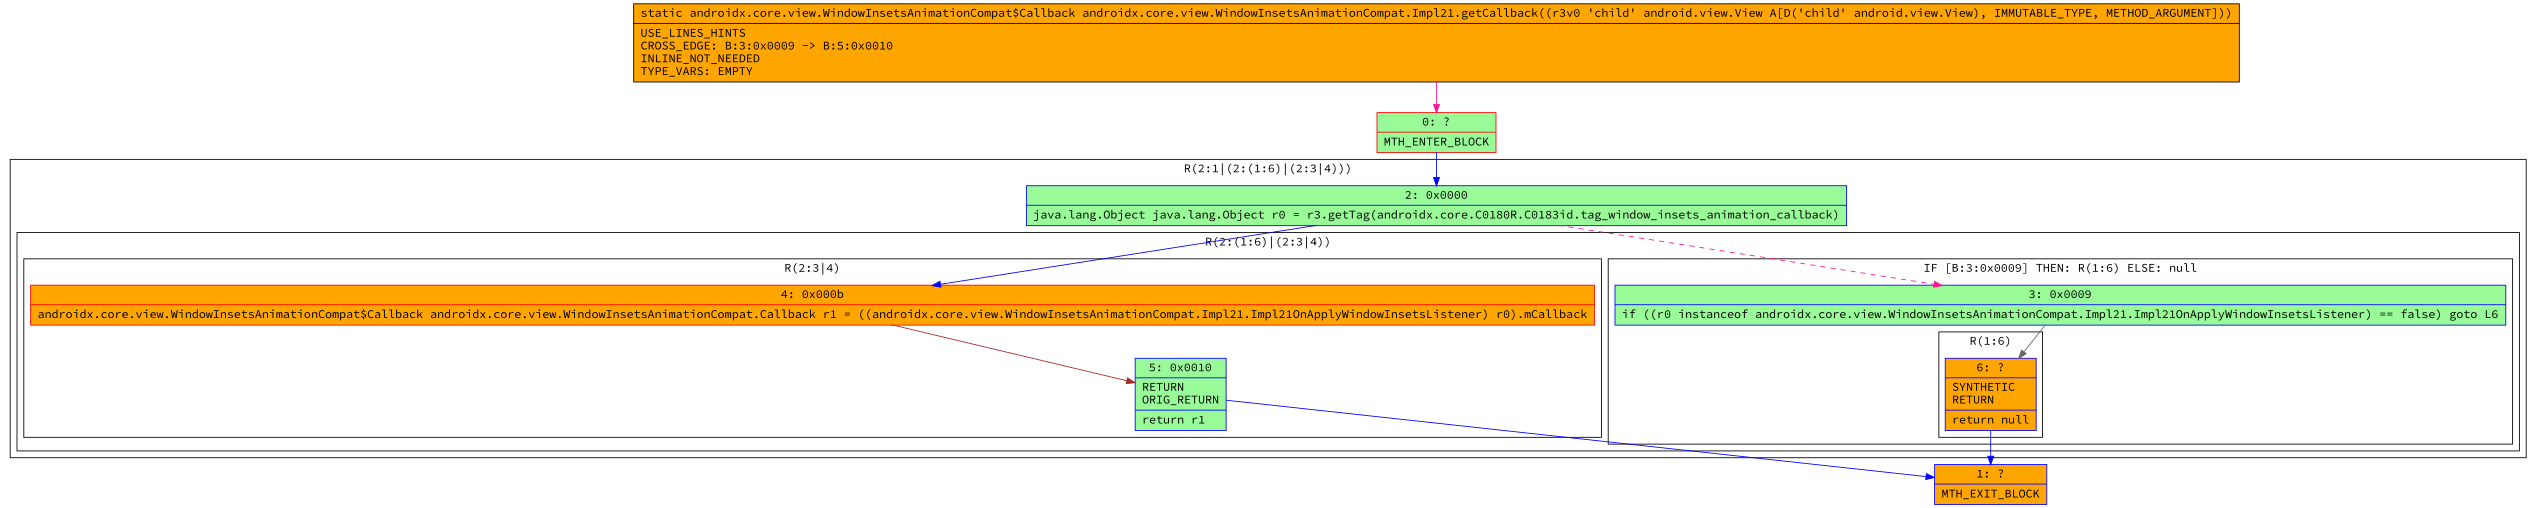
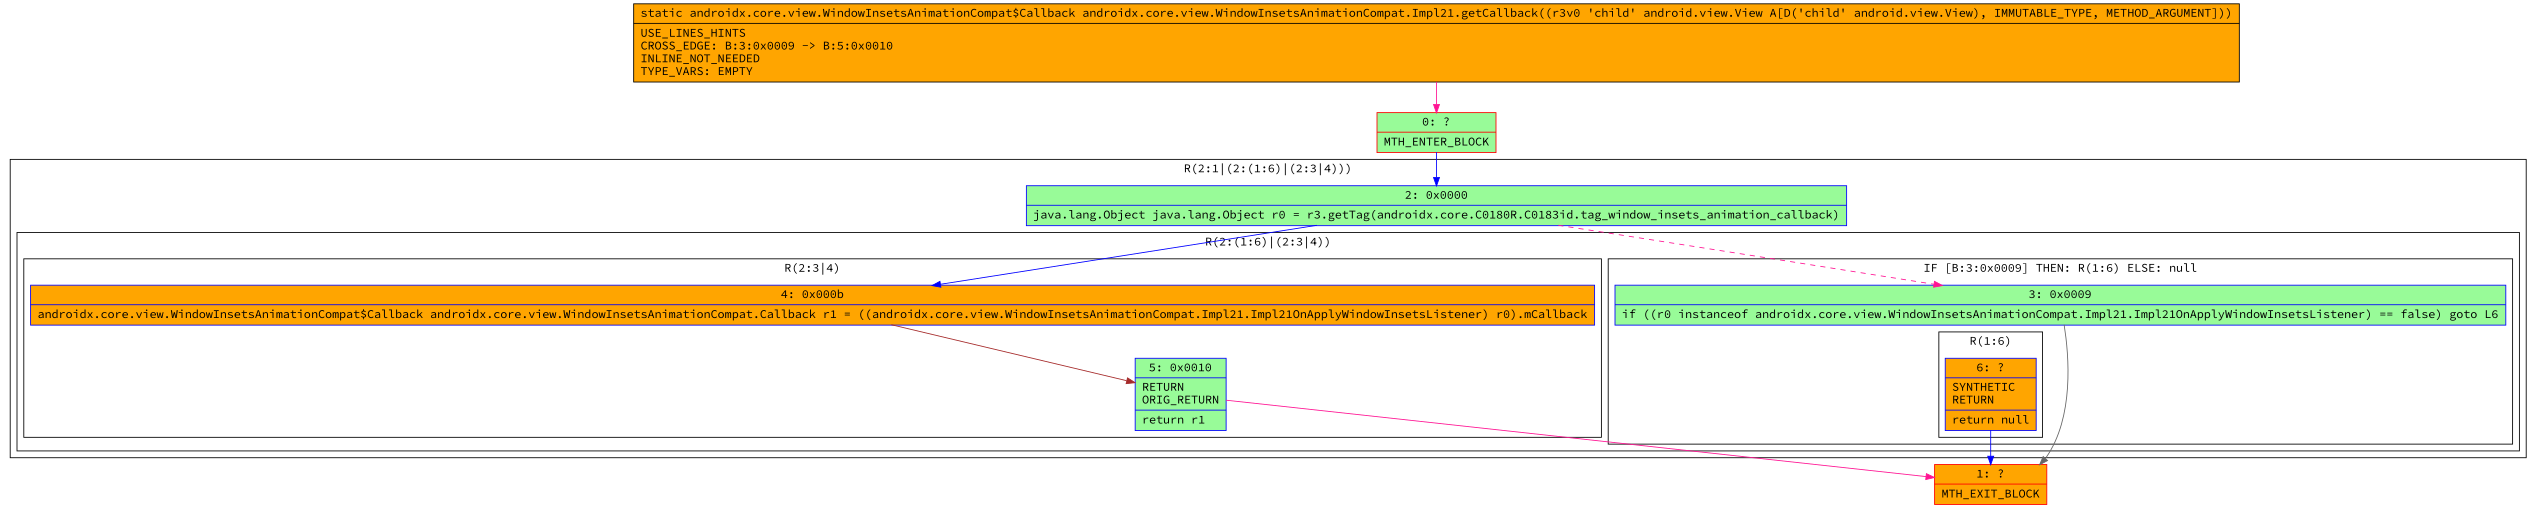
(813, 305) -> (813, 305)
(2035, 338) -> (2067, 394)
(1506, 431) -> (1506, 431)
(1991, 485) -> (1991, 485)
